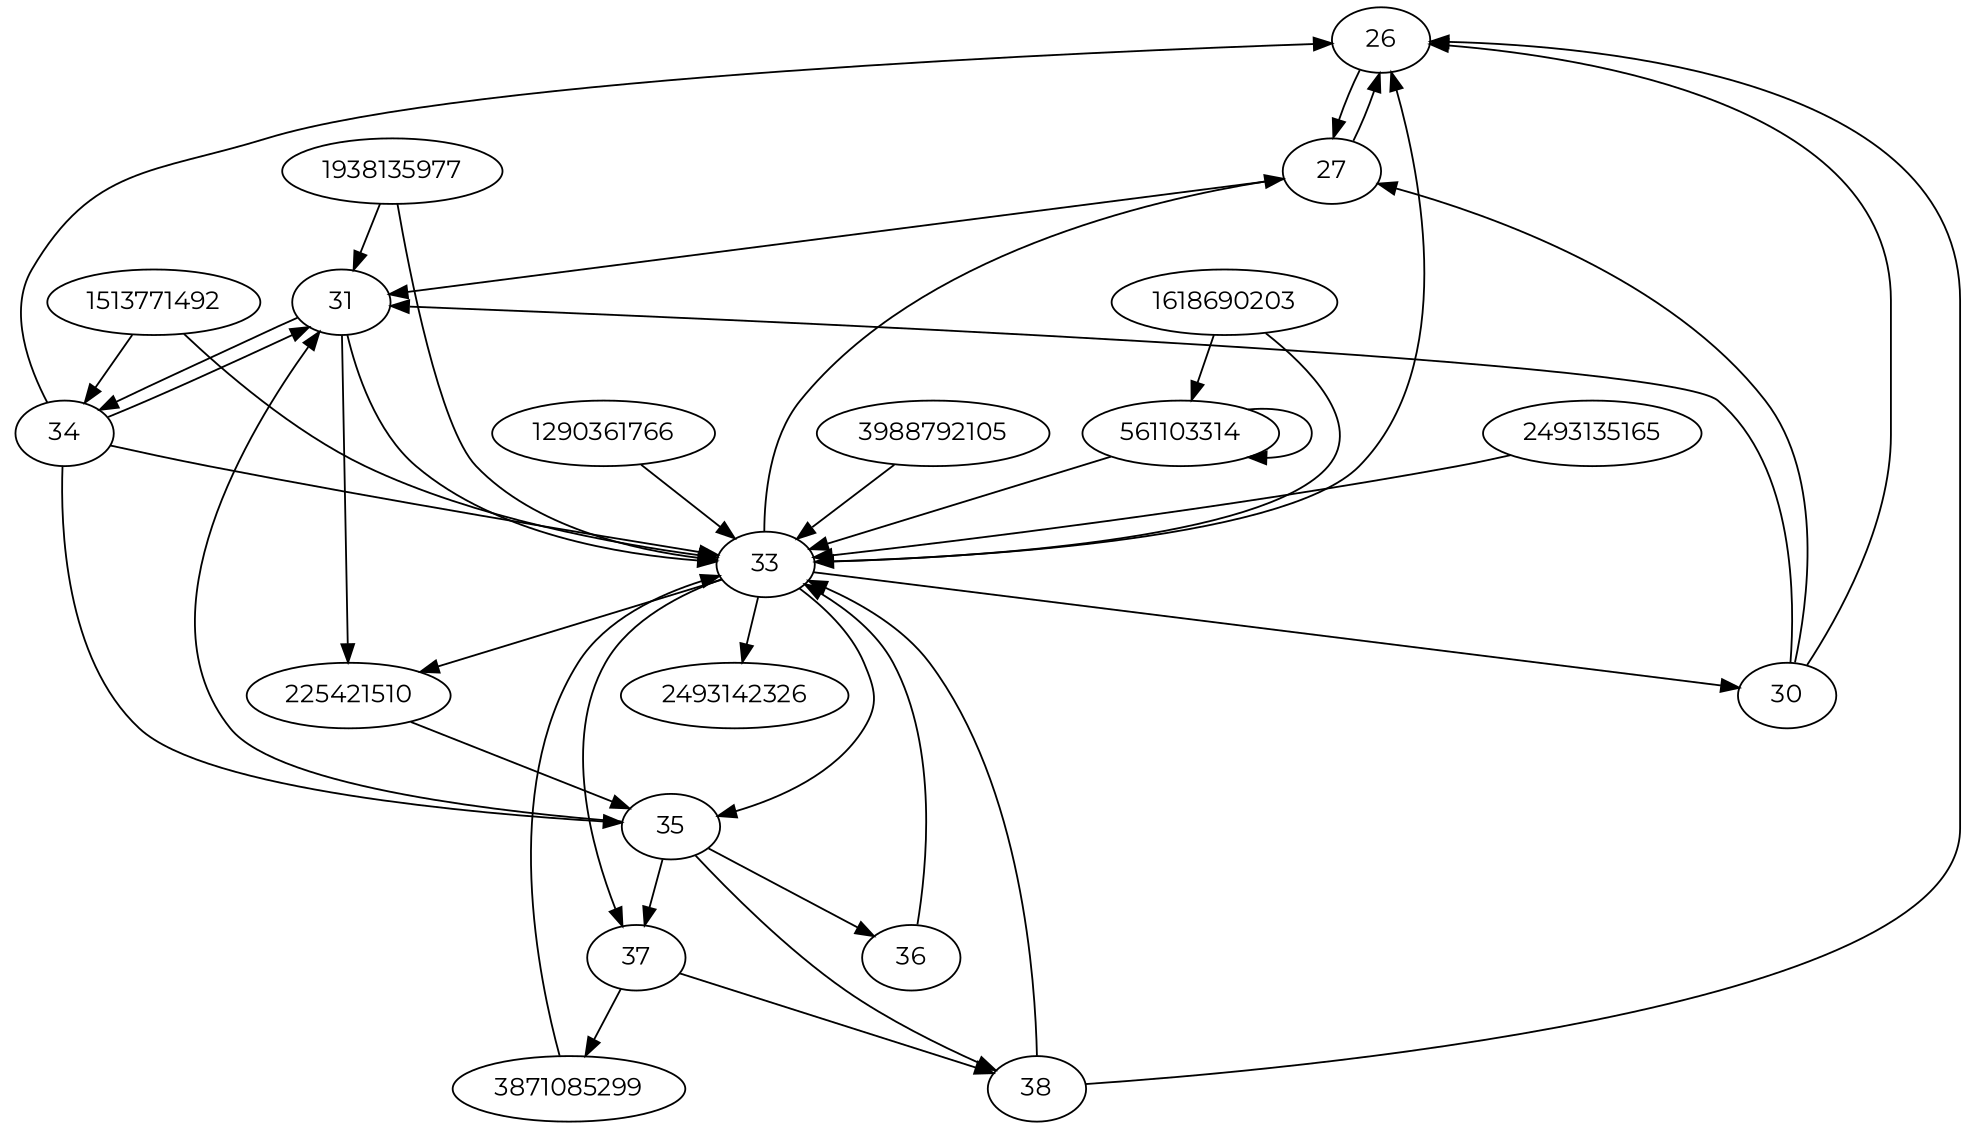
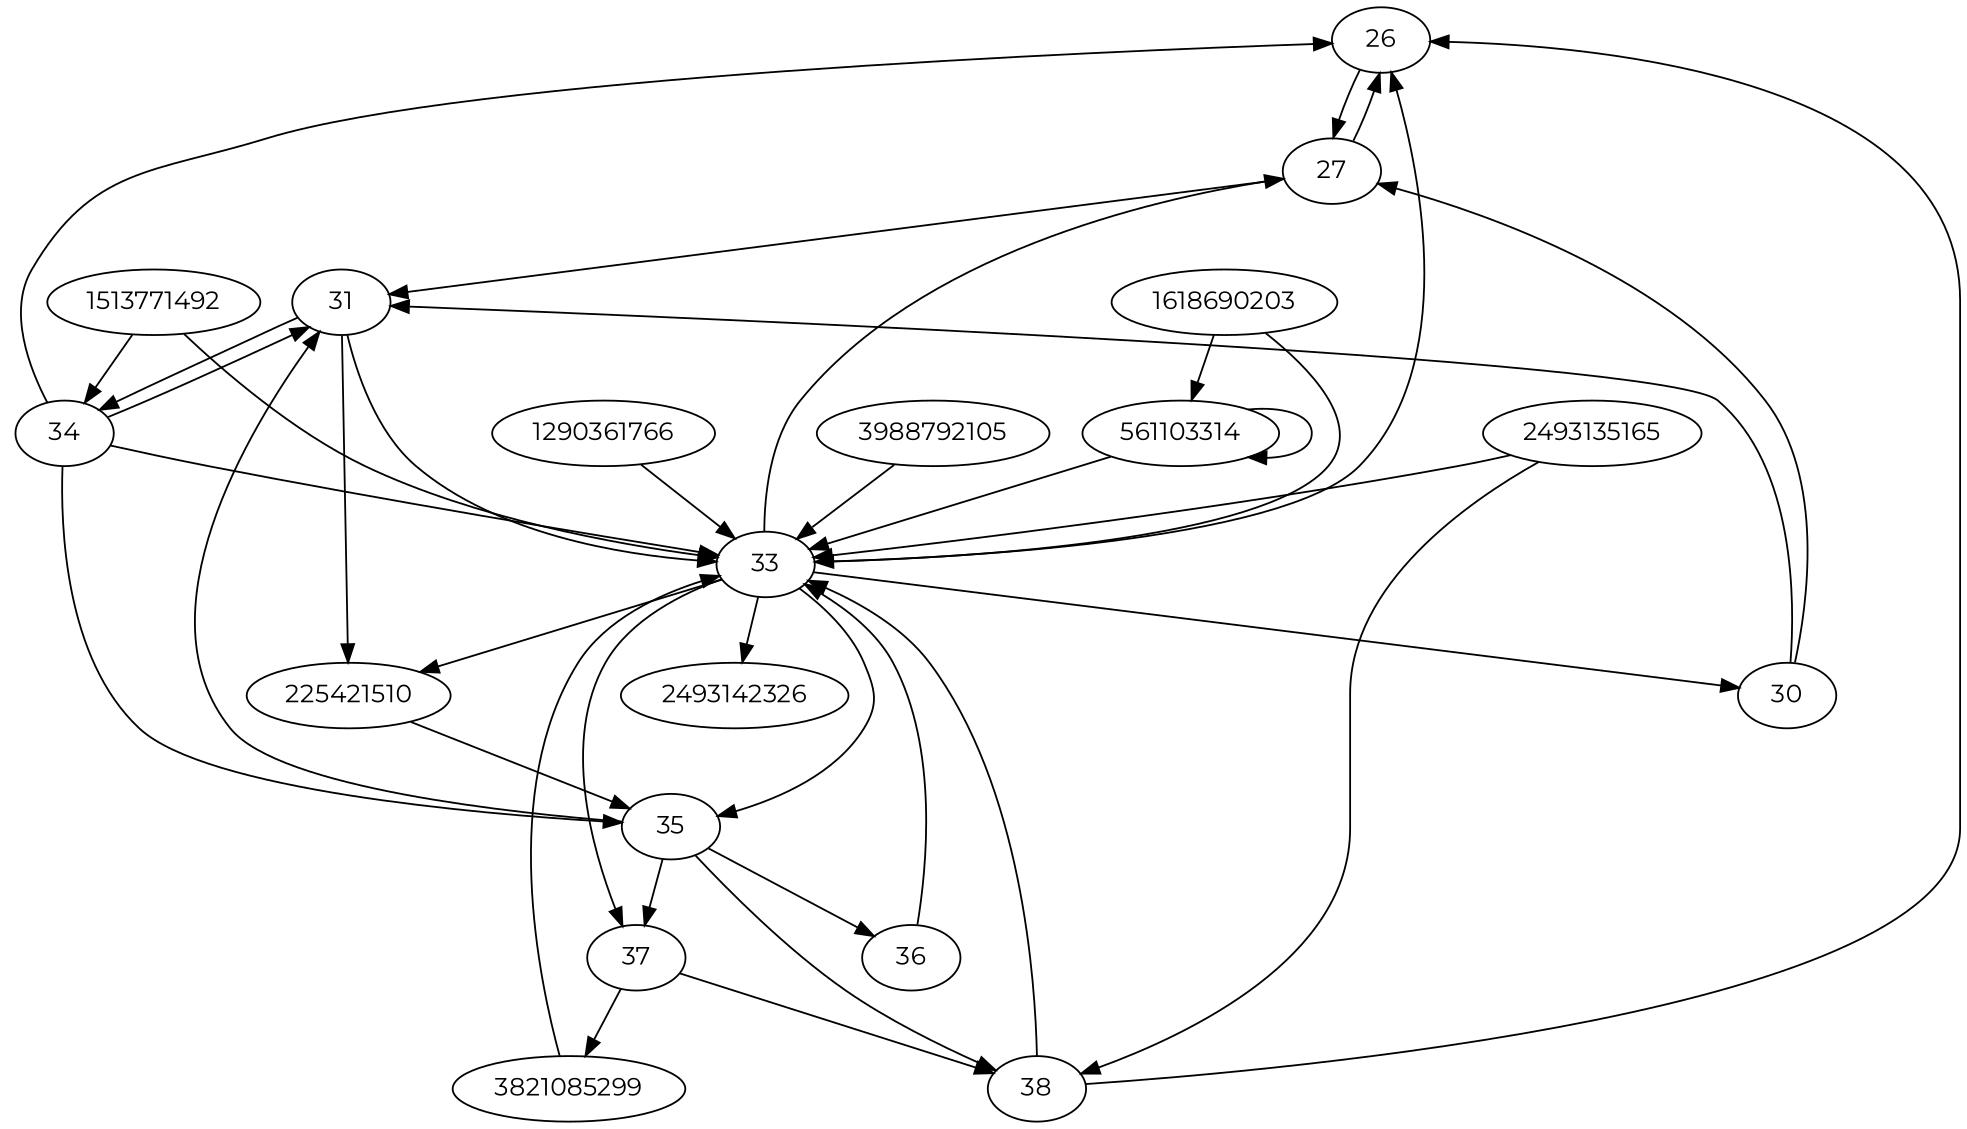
(392, 171) -> none
(1867, 218) -> none
none -> (1350, 789)
(569, 1089) -> (569, 1089)
